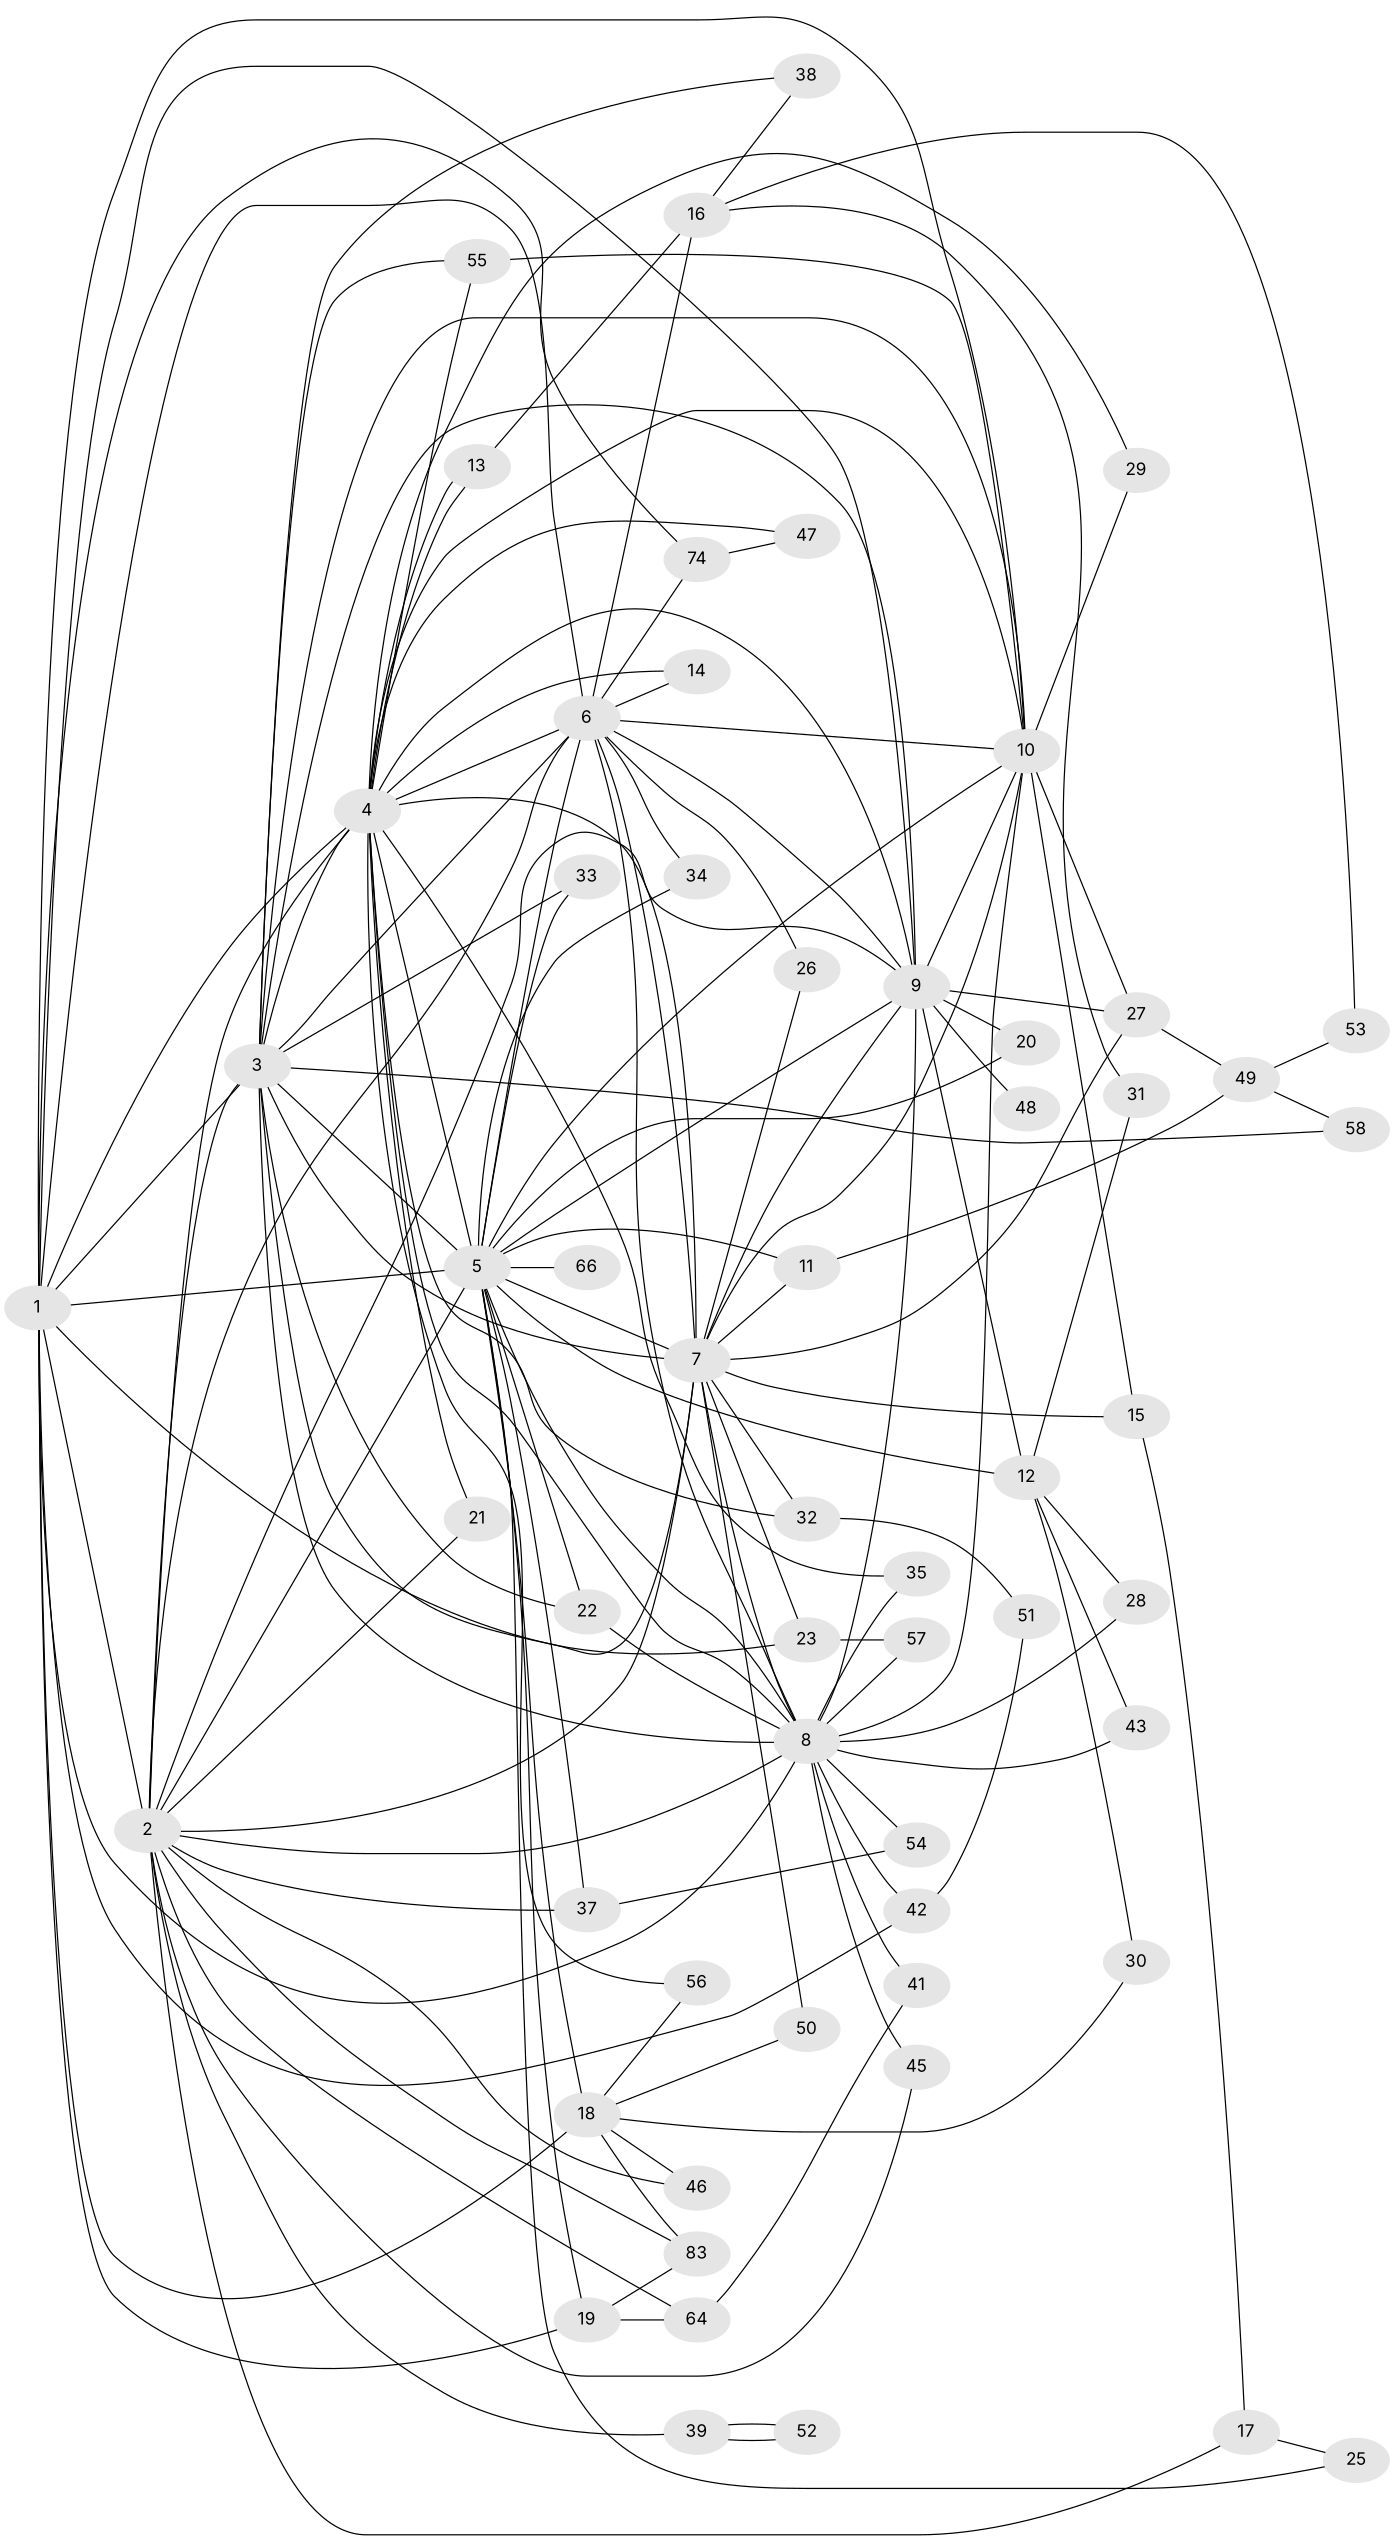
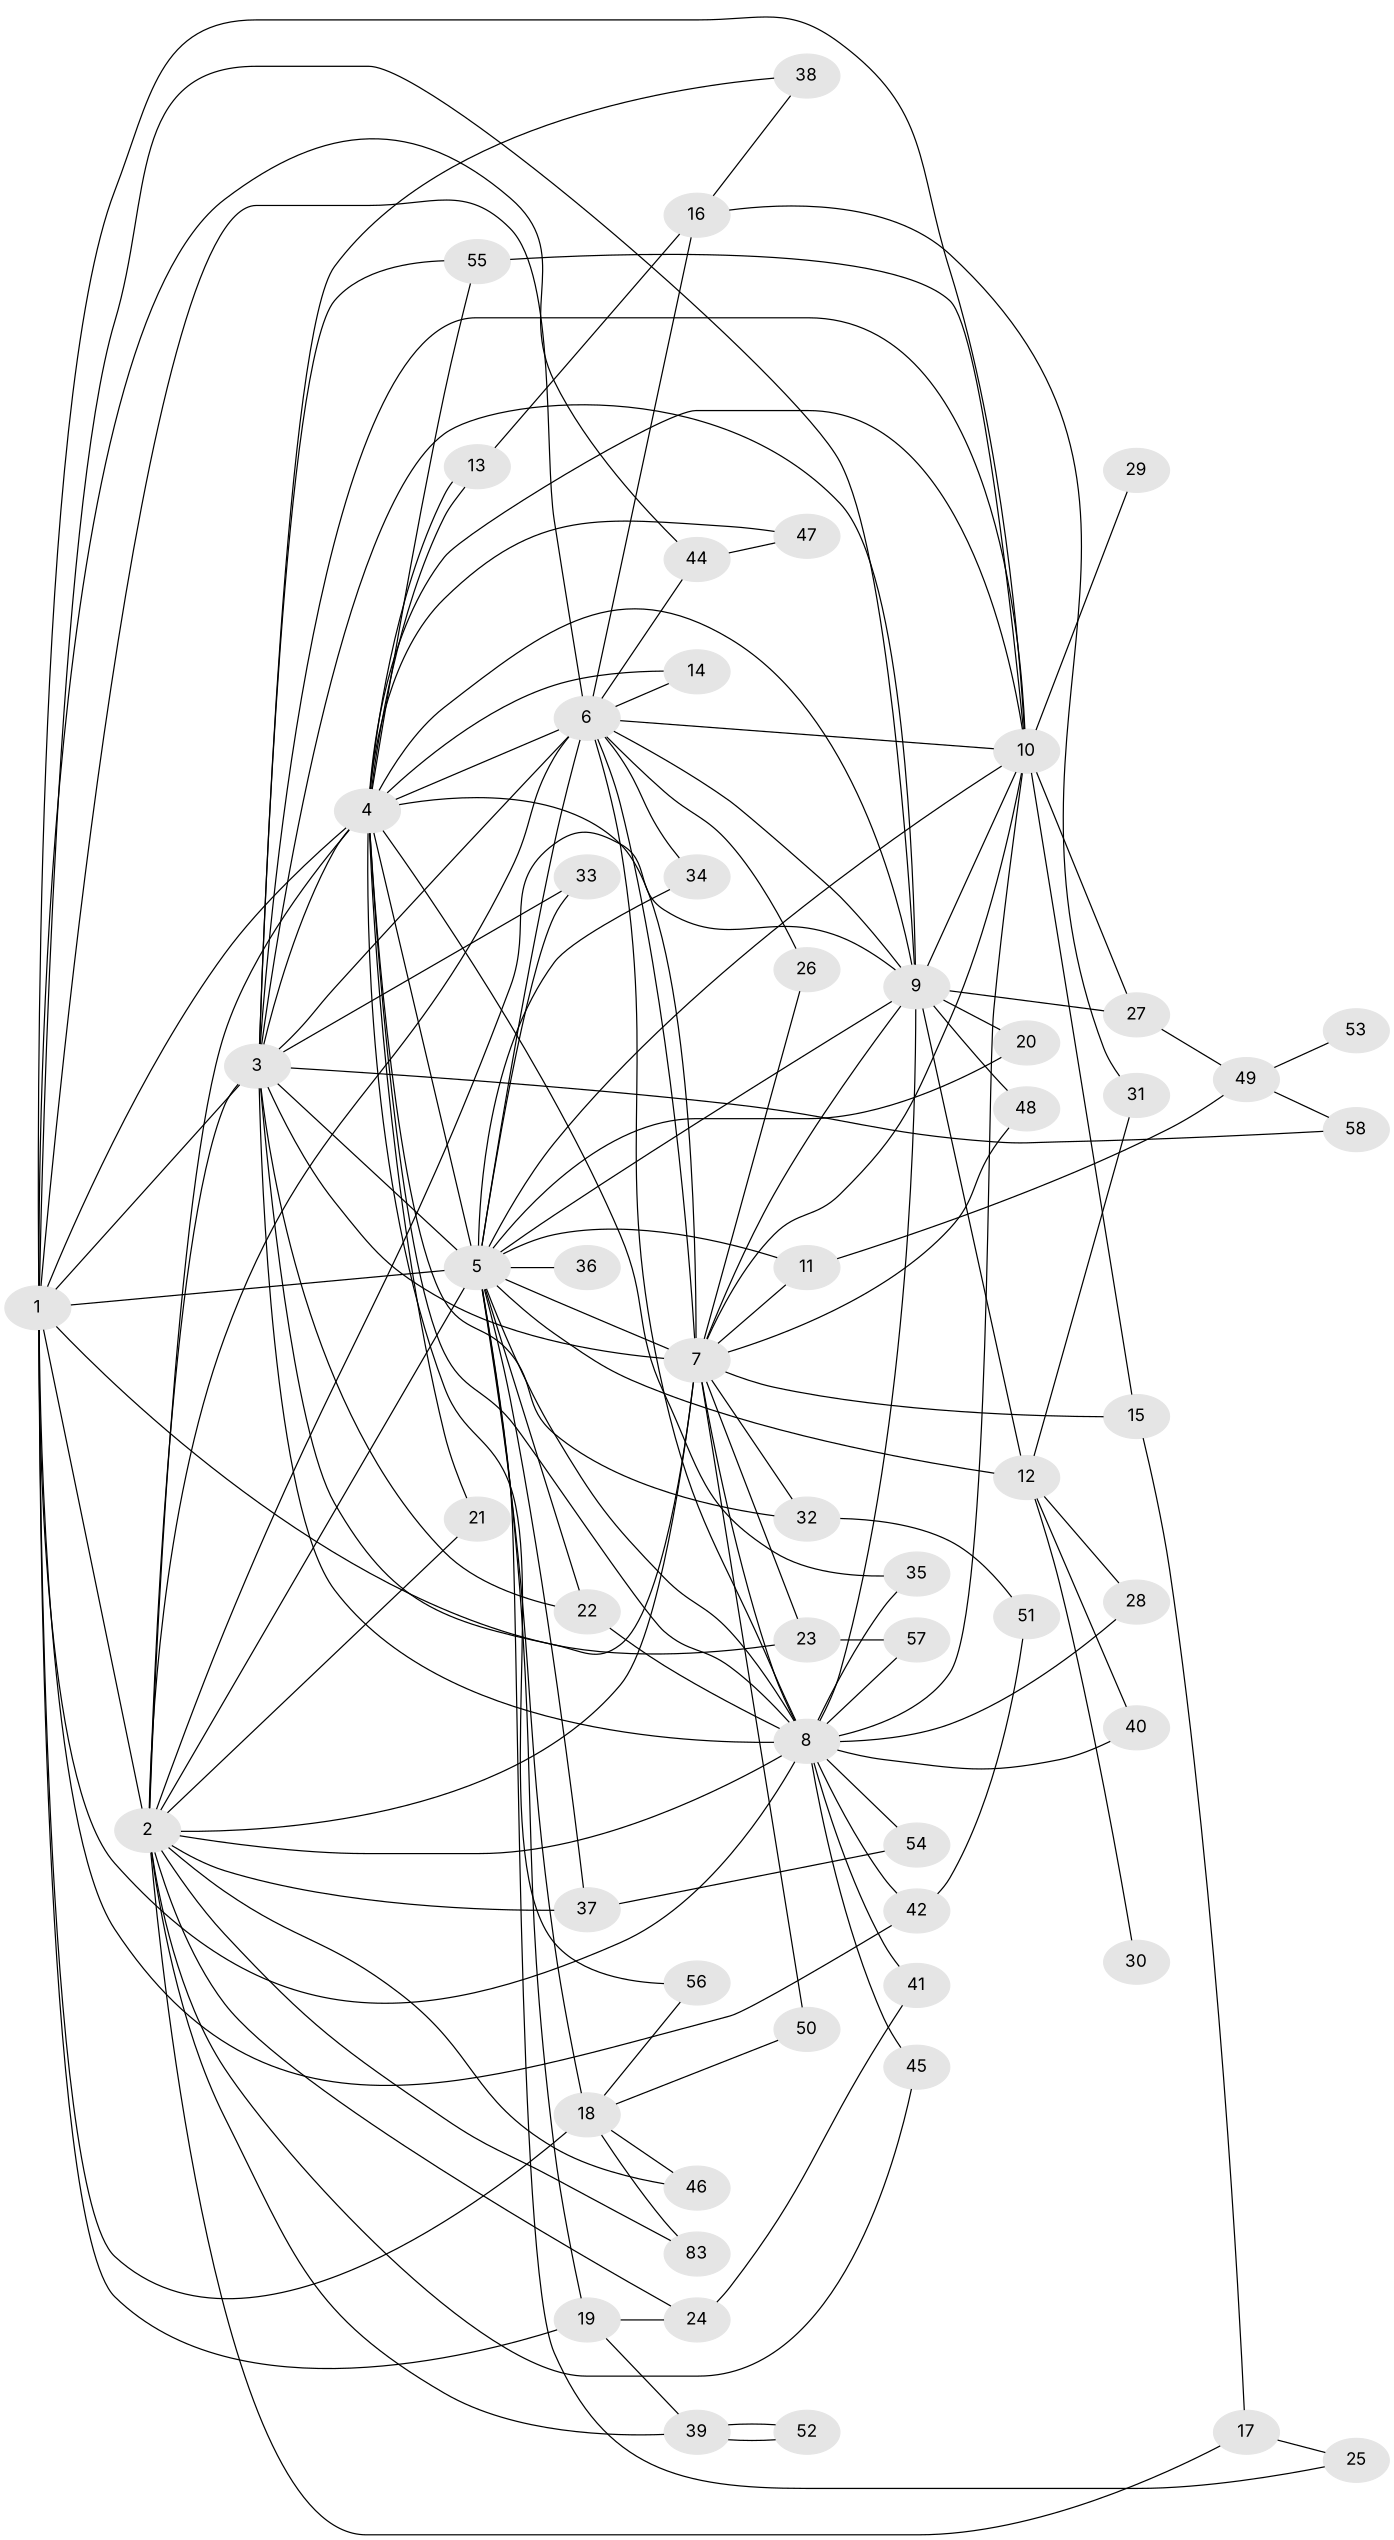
(615, 208) -> none
(1276, 334) -> none
(697, 560) -> (697, 560)
(587, 1268) -> (587, 1268)
(966, 1271) -> (897, 1274)
(1137, 1728) -> (1137, 1728)
(886, 2132) -> none
(648, 2283) -> (635, 2369)
(697, 2320) -> (697, 2320)
